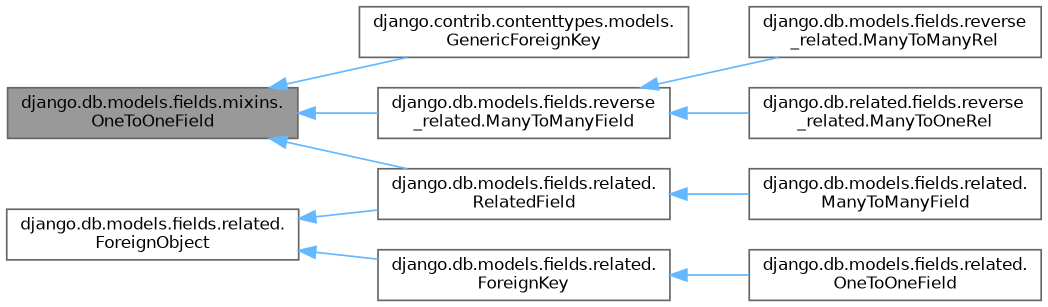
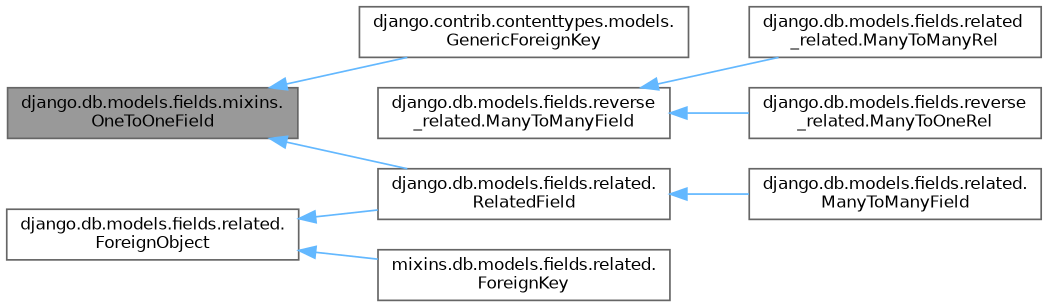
(895, 32) -> (895, 32)
(347, 113) -> none
(895, 113) -> (895, 113)
(524, 275) -> (524, 275)
(895, 275) -> none
